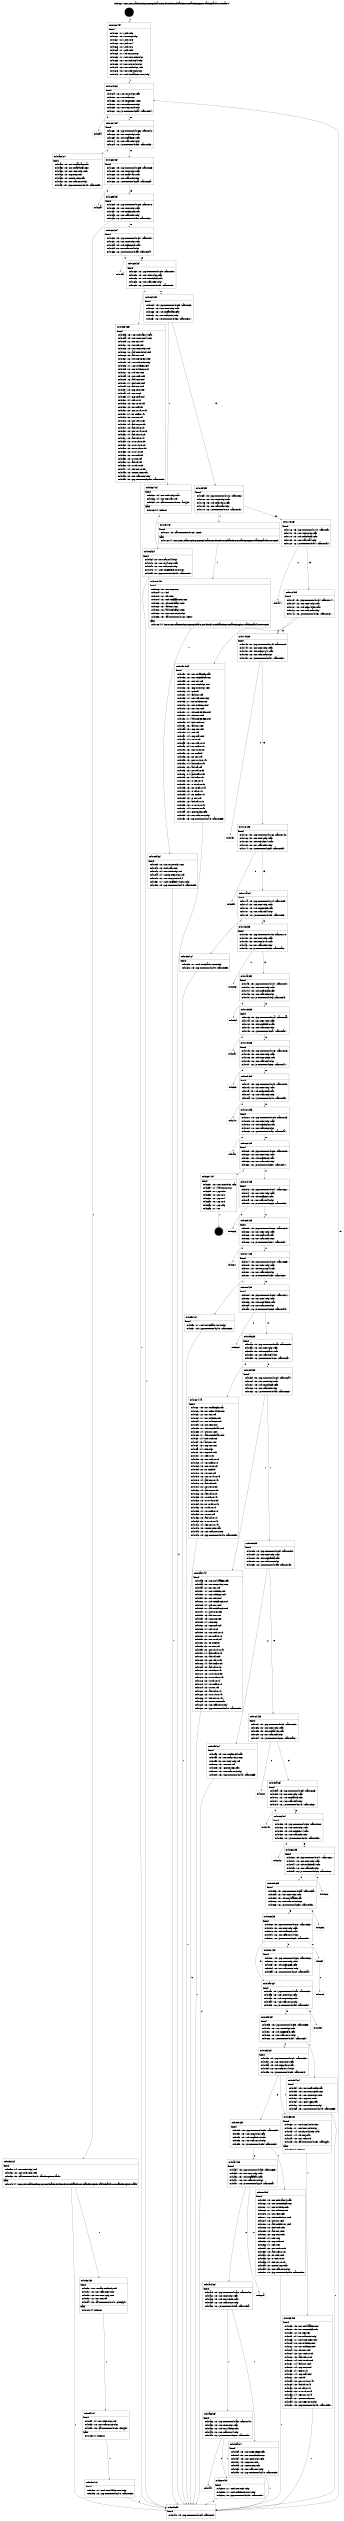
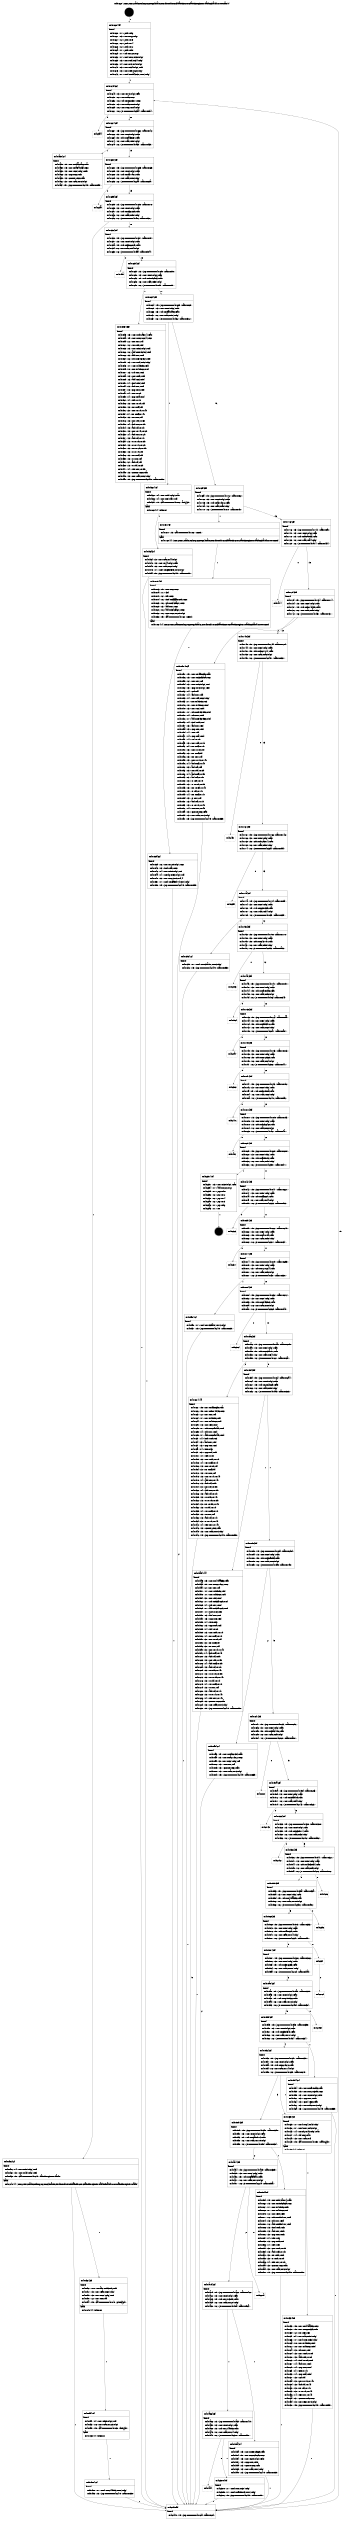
(256, 1961) -> (287, 1977)
